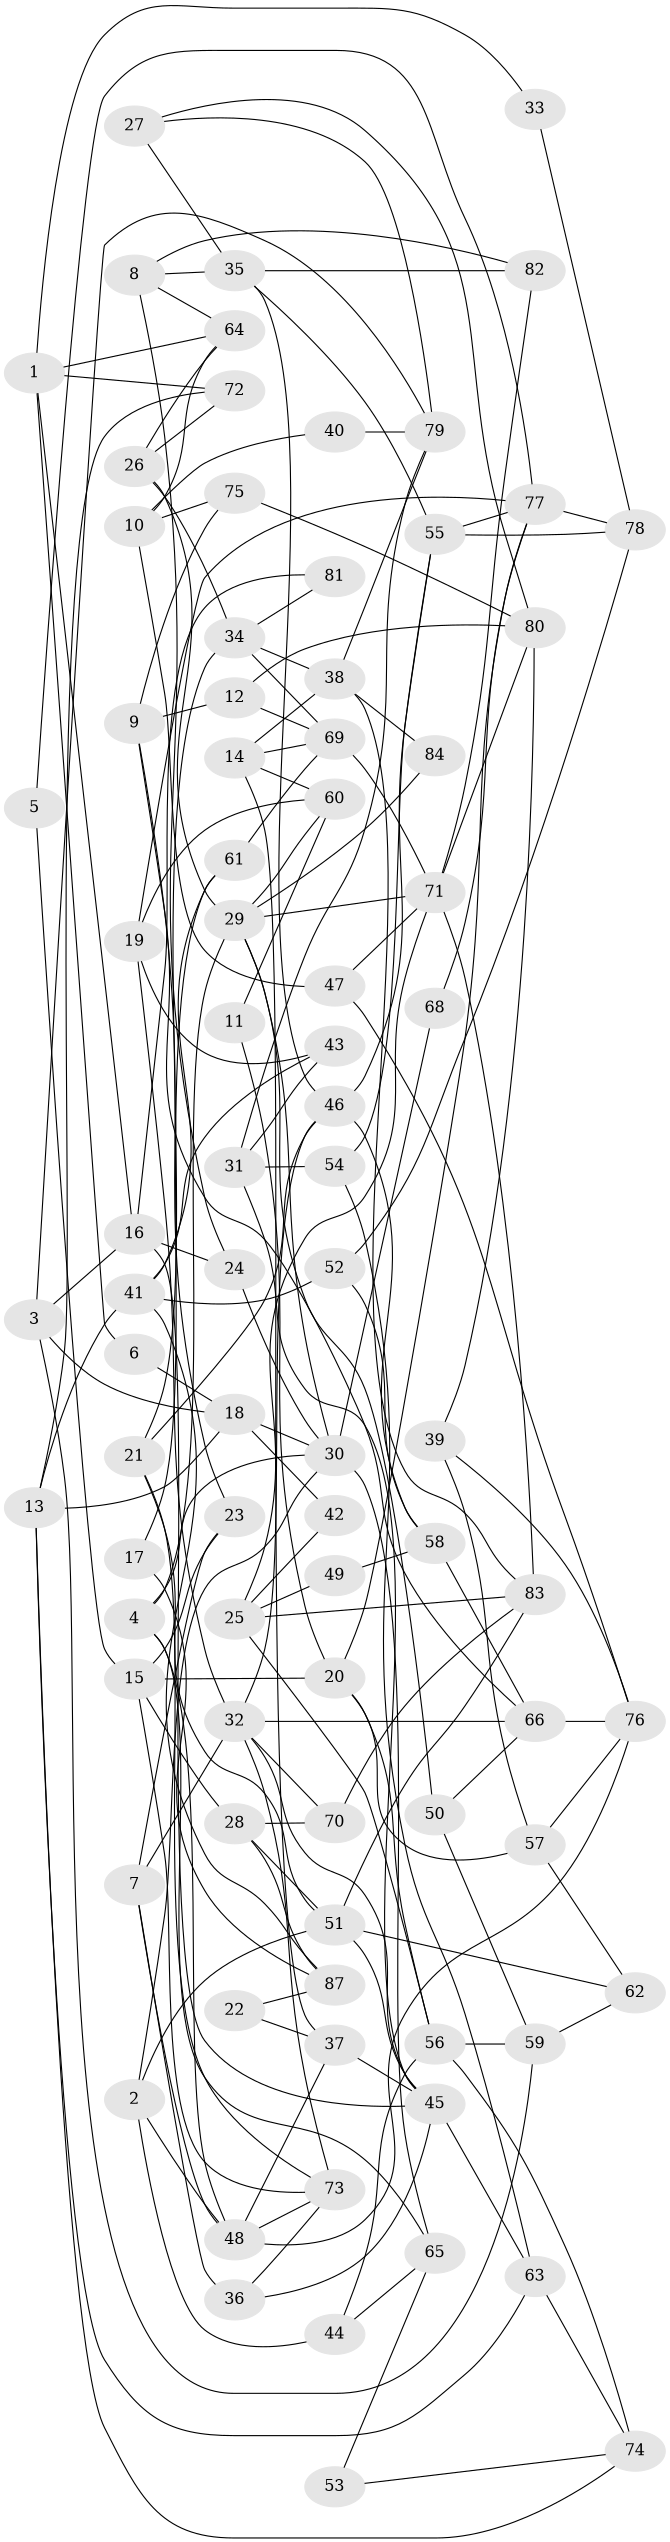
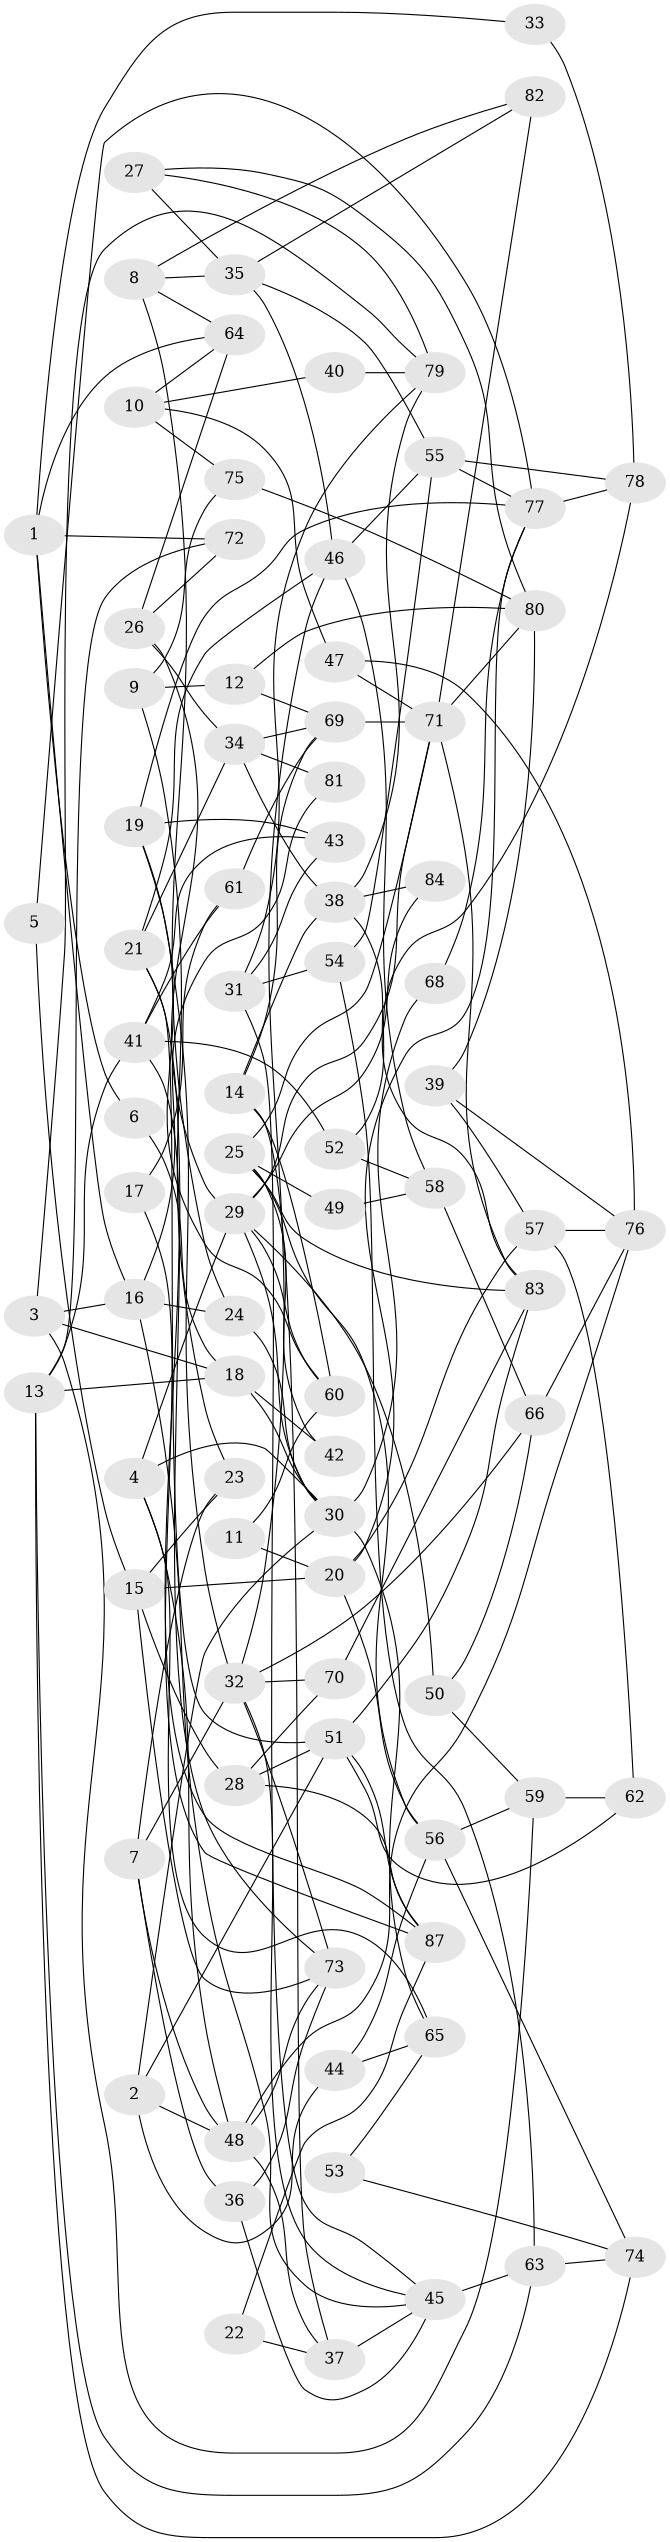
(244, 1224) -> none
(380, 1991) -> (385, 1841)
